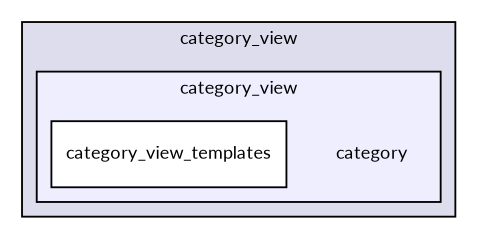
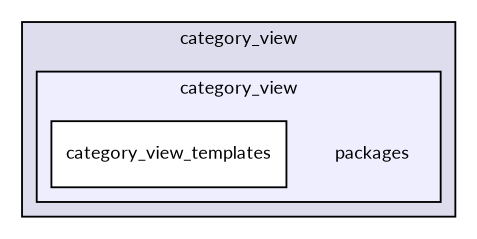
(373, 154) -> (373, 154)
